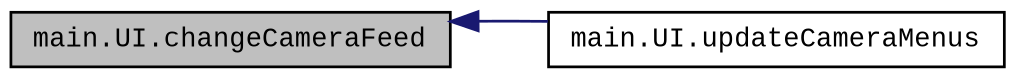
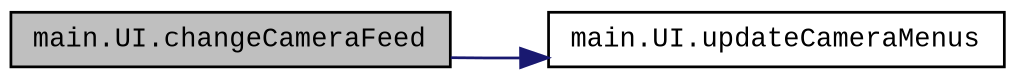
(513, 21) -> (485, 58)
